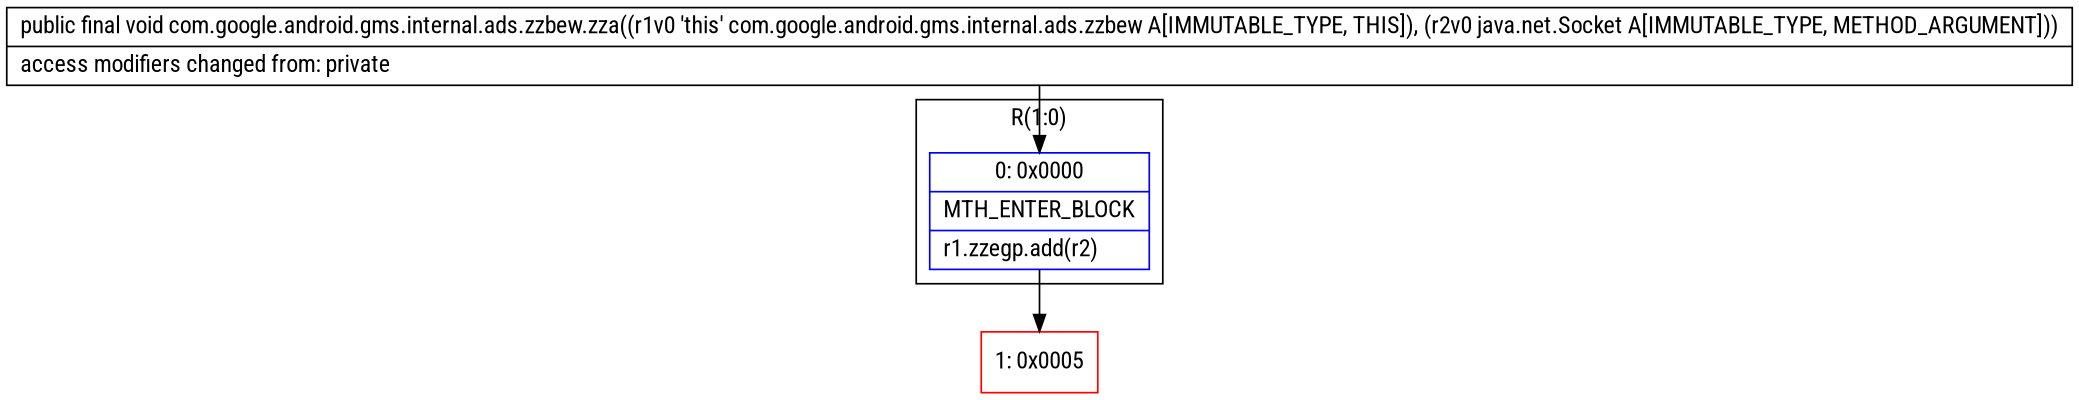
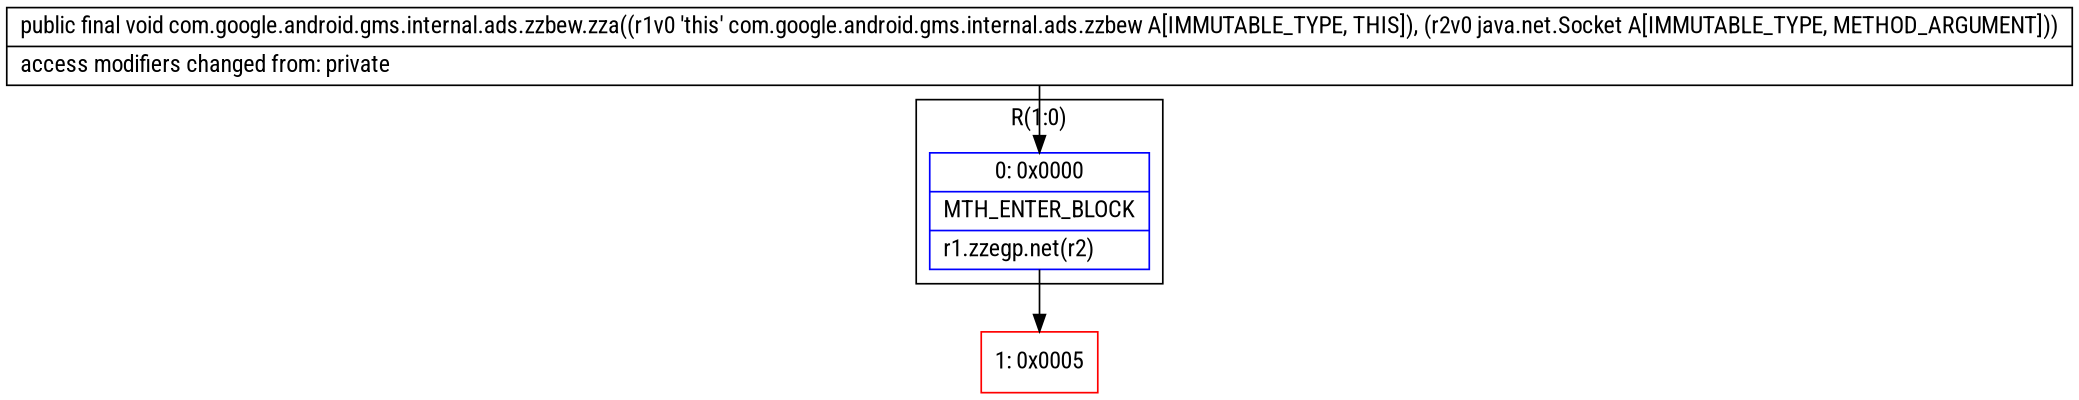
(1021, 249) -> (1019, 249)
